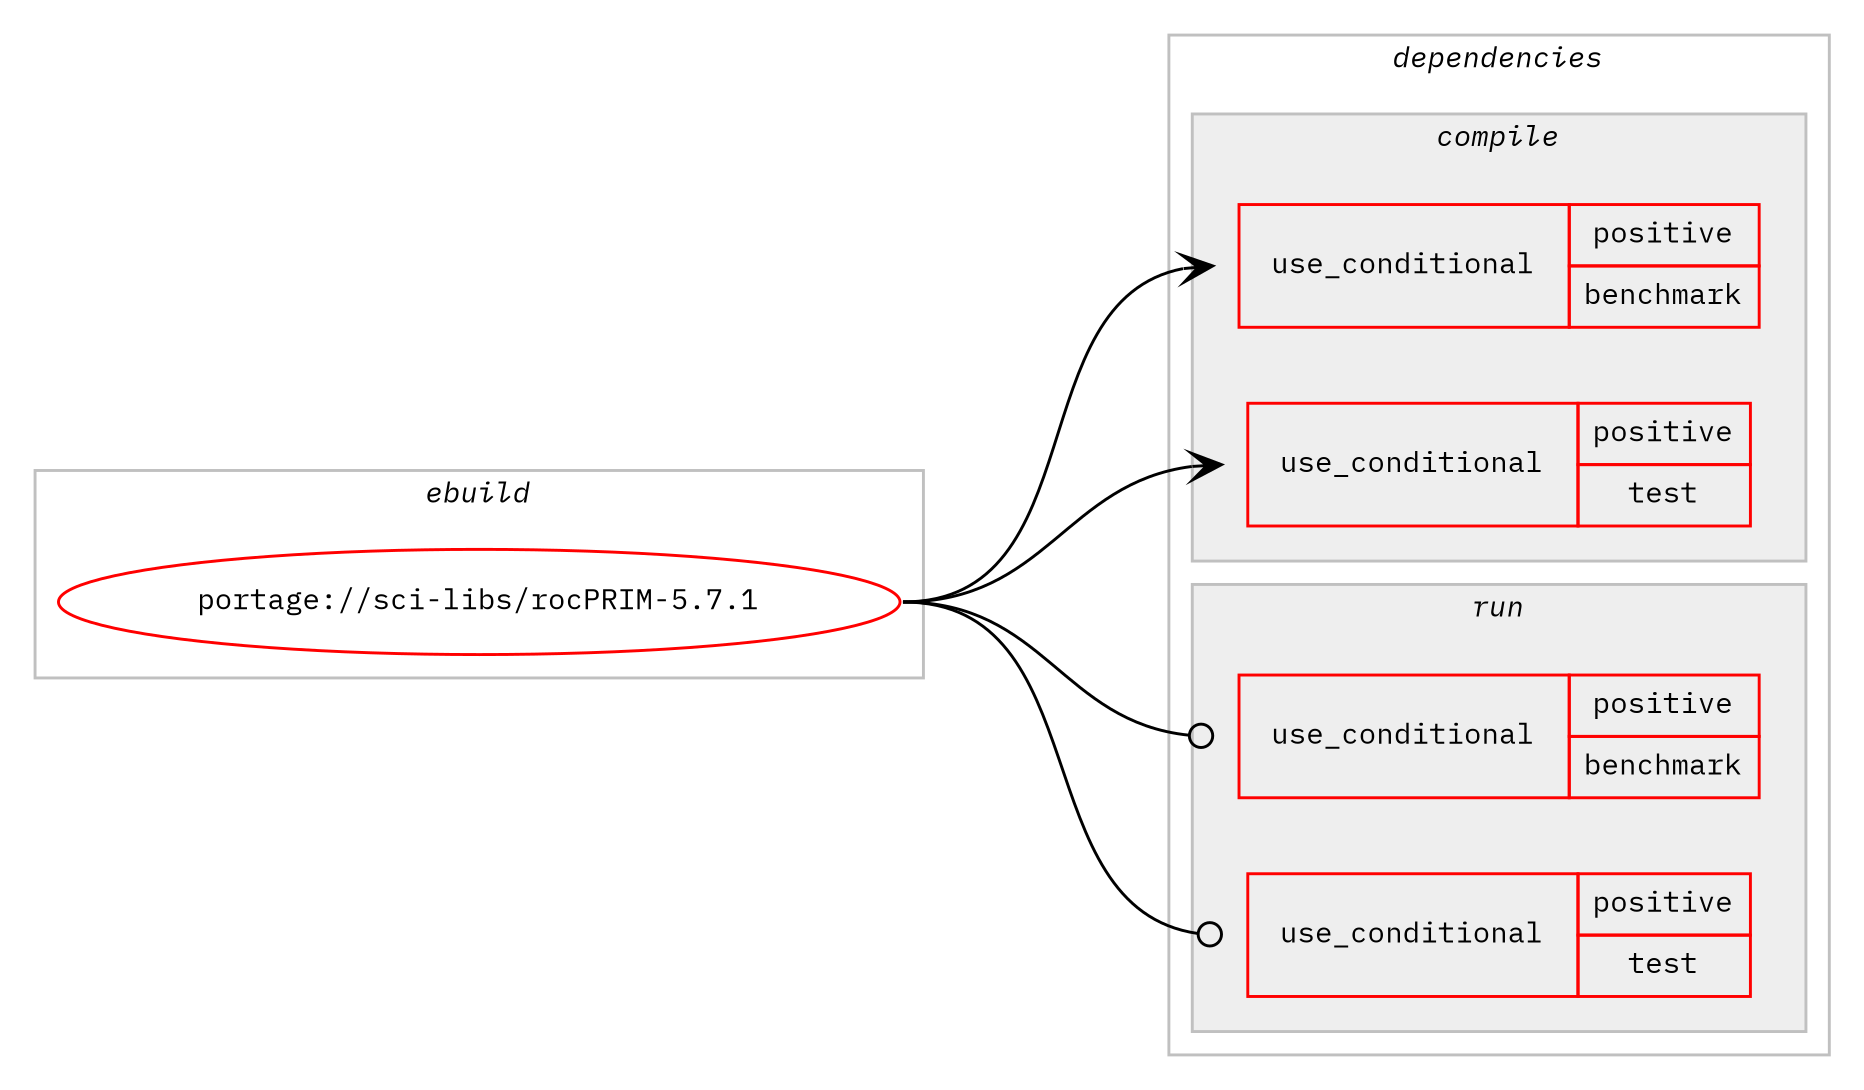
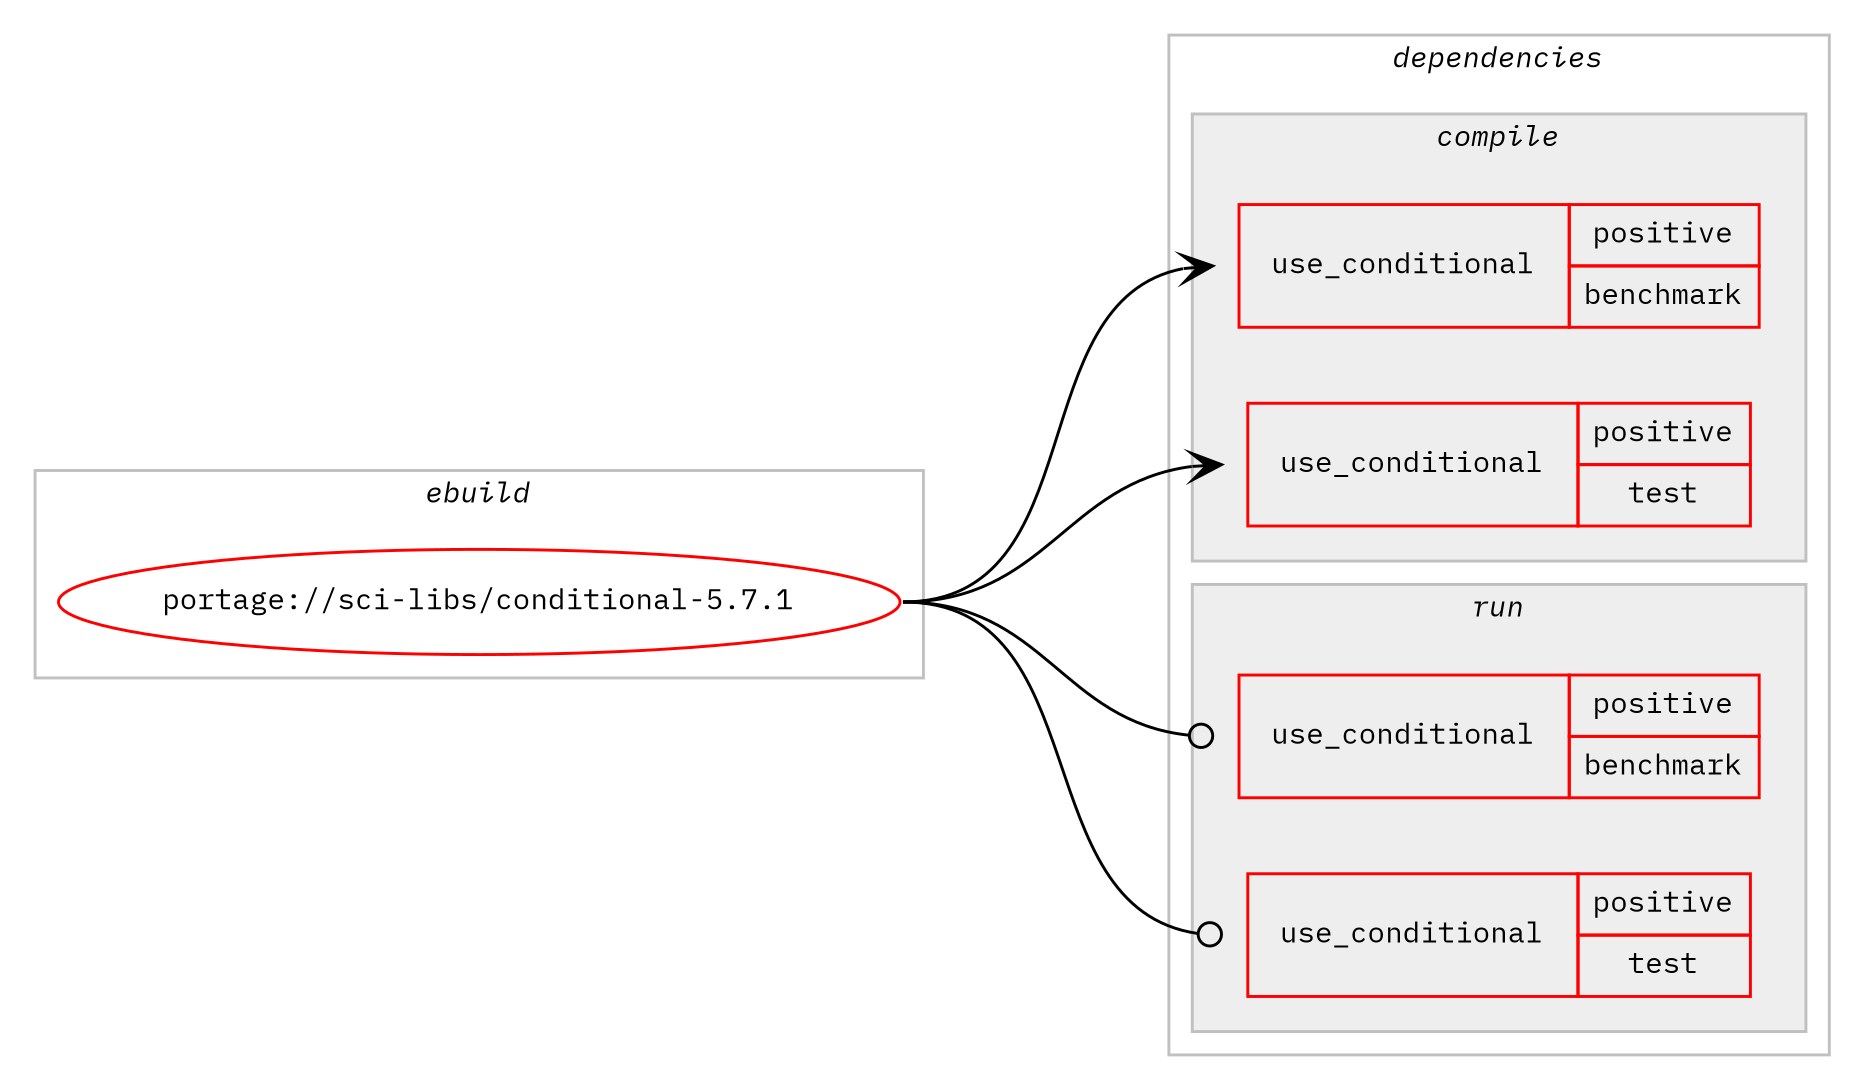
(479, 602) -> (479, 602)
